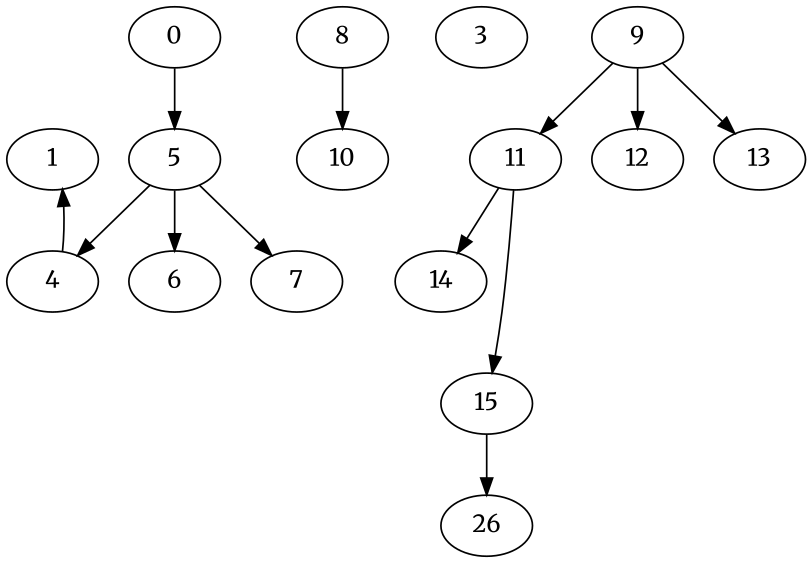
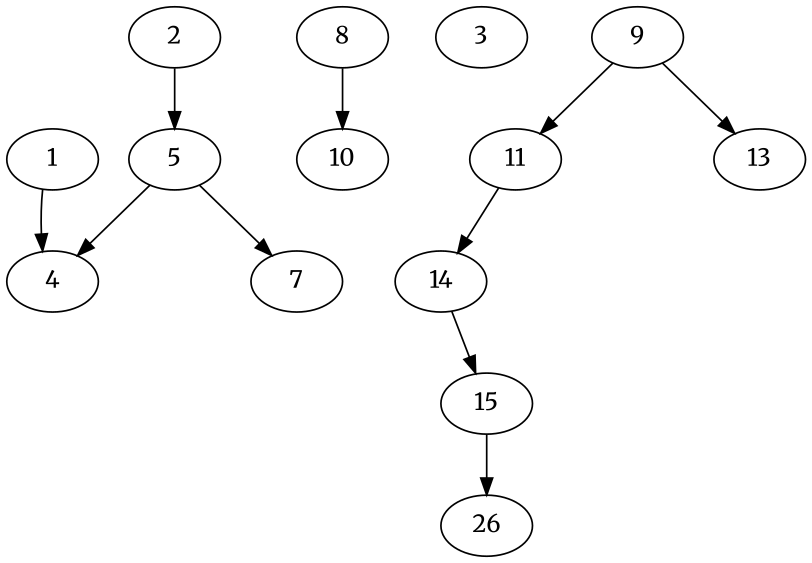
(175, 37) -> (175, 37)
(638, 159) -> none
(64, 229) -> (41, 212)
(506, 273) -> (461, 334)
(175, 282) -> none
